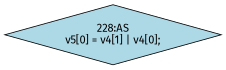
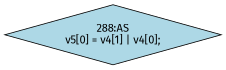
(113, 35) -> (113, 35)
